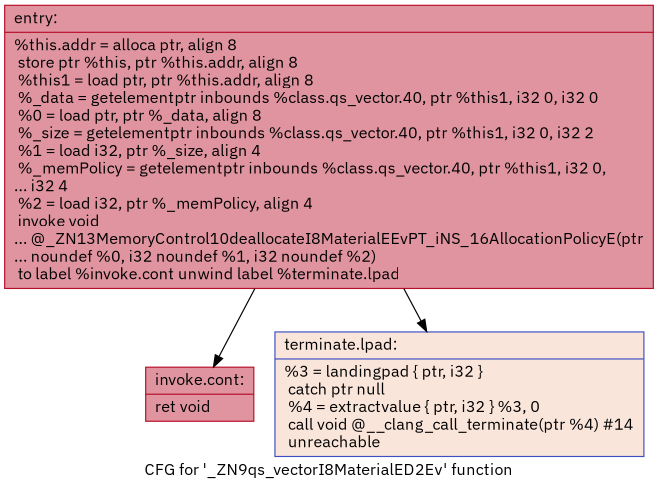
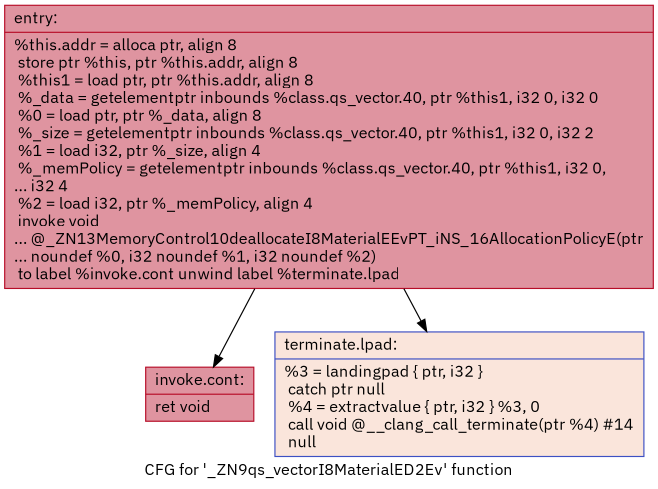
(333, 442) -> (301, 442)
